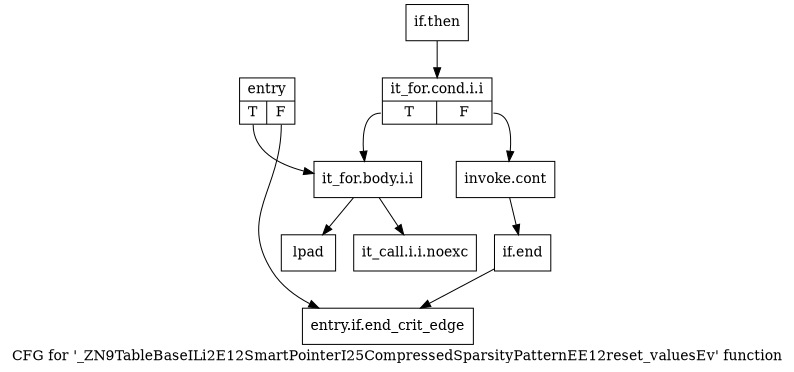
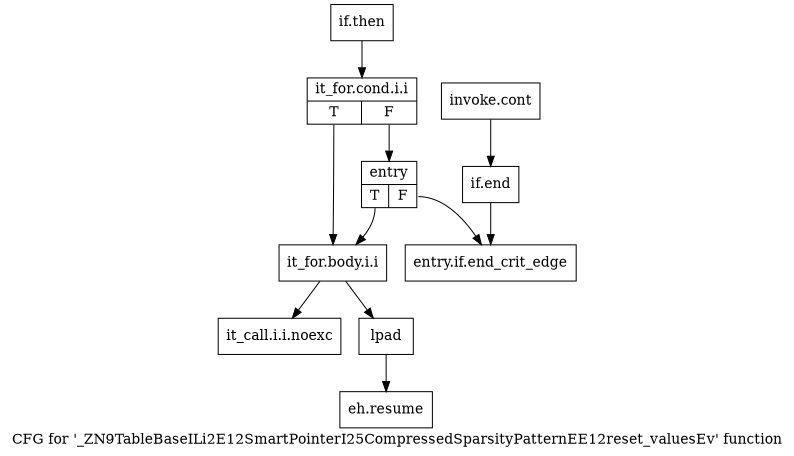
(509, 128) -> (389, 138)
none -> (386, 410)
